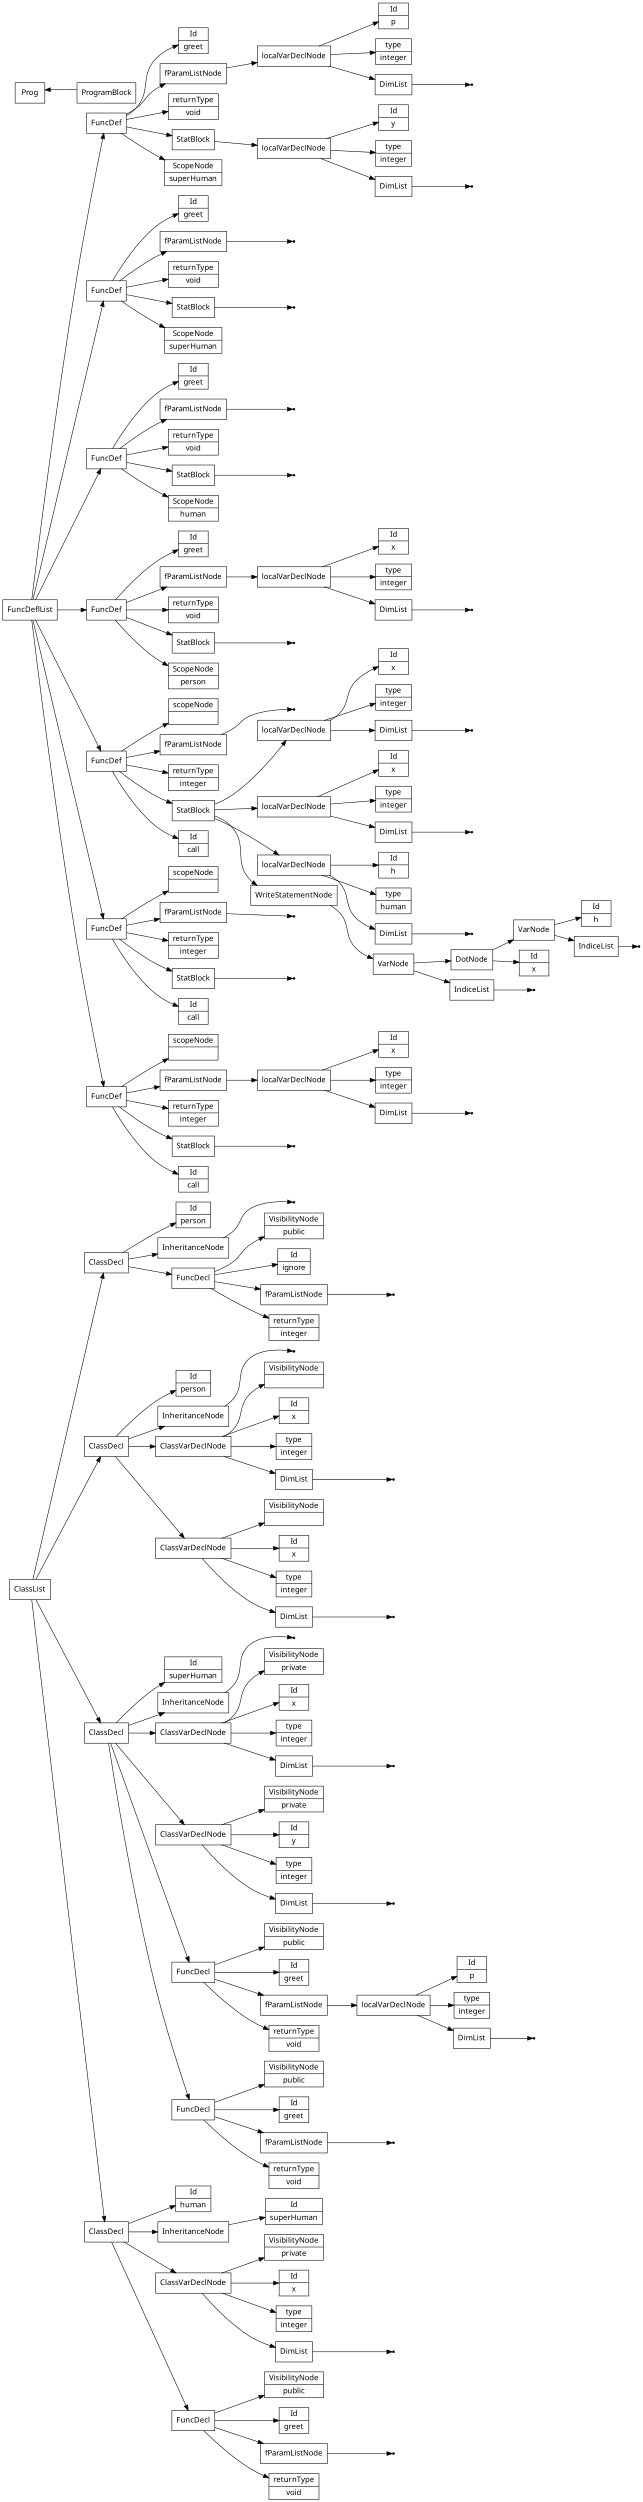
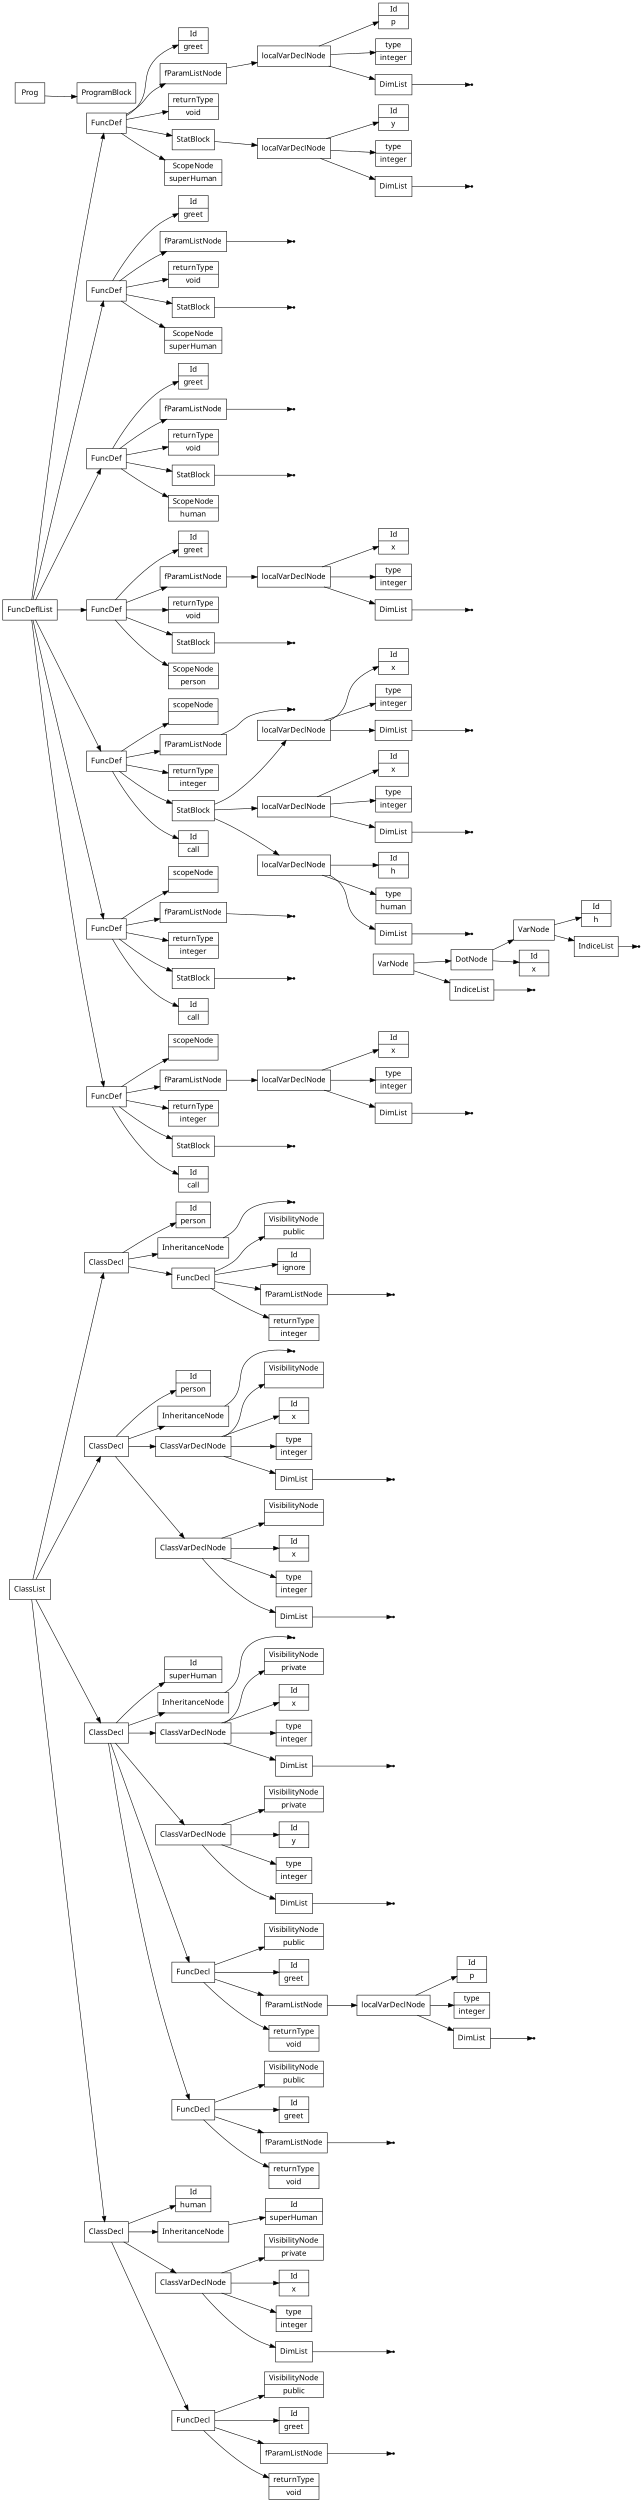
(64, 89) -> (58, 97)
(294, 895) -> none
